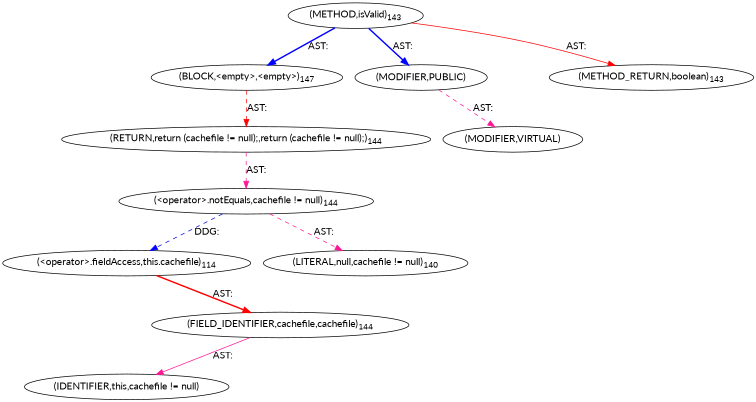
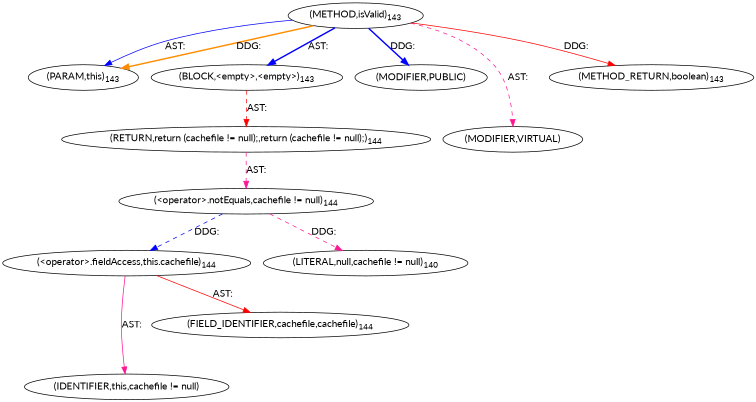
(404, 47) -> (404, 47)
(578, 47) -> (578, 47)
(307, 76) -> (307, 76)
none -> (83, 78)
(464, 106) -> (480, 53)
(325, 232) -> (325, 232)
(209, 262) -> (209, 262)
(200, 293) -> (200, 293)
(207, 355) -> (121, 321)
